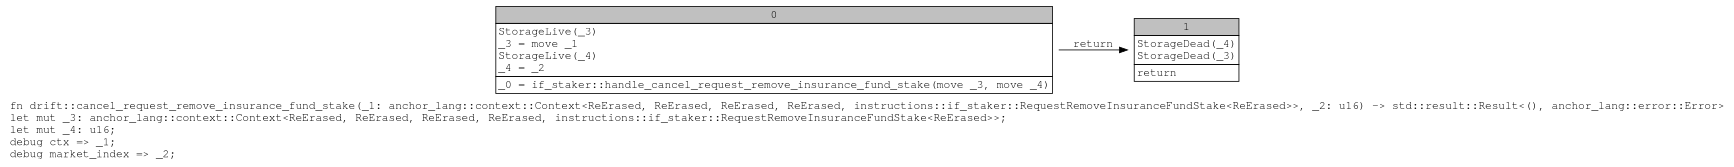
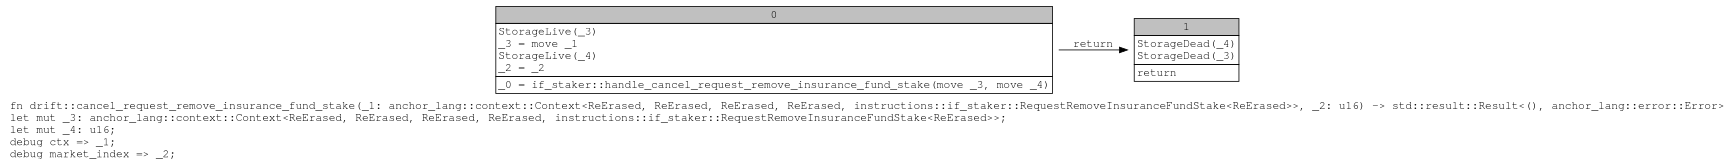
(522, 68) -> (522, 68)
